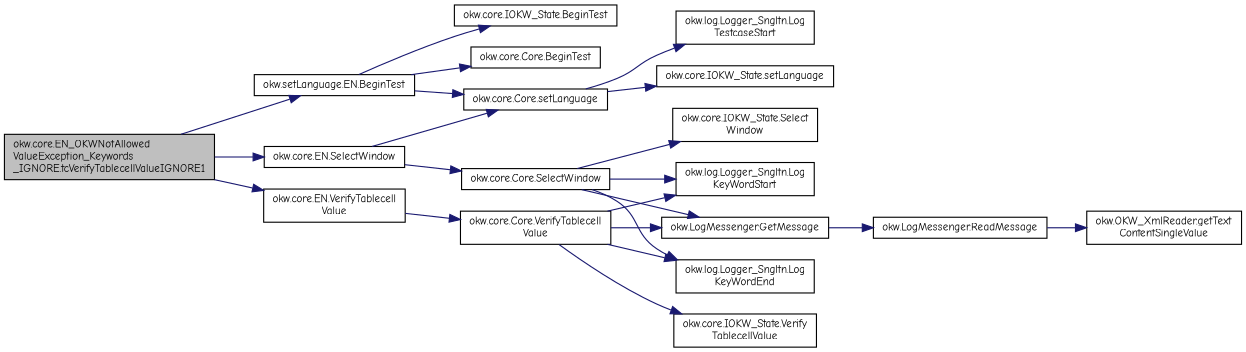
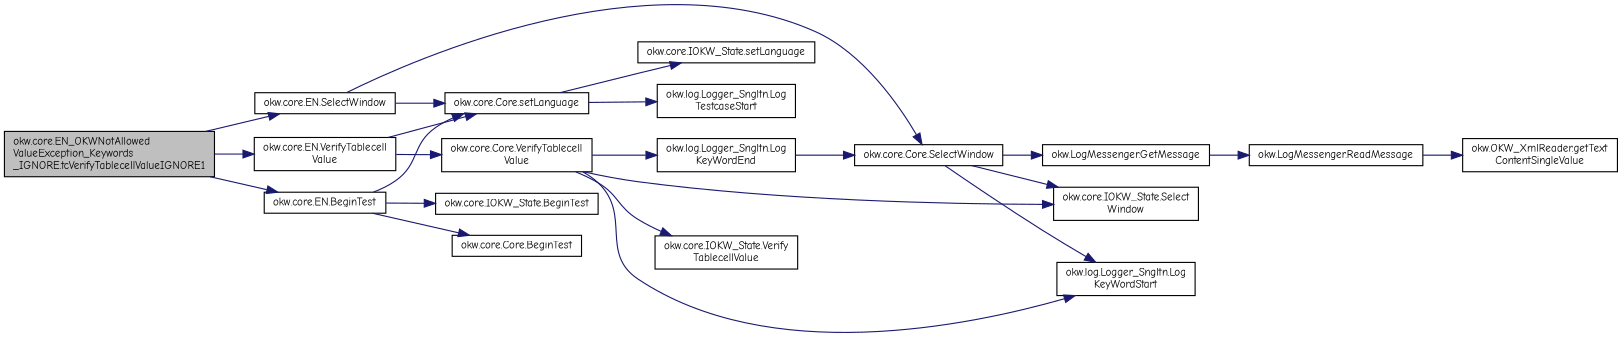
(334, 85) -> (325, 203)
none -> (425, 128)
(633, 218) -> (819, 155)
(631, 228) -> (812, 198)
